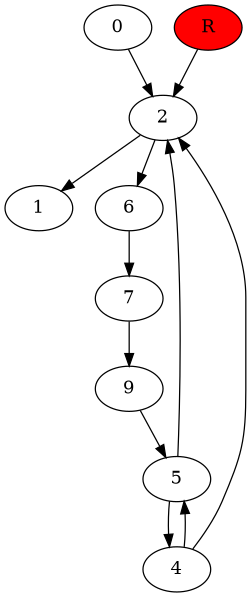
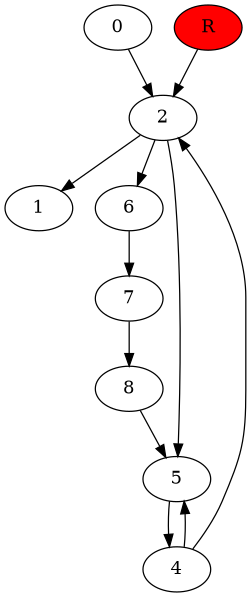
(180, 305) -> (180, 292)
(129, 389) -> (129, 389)
